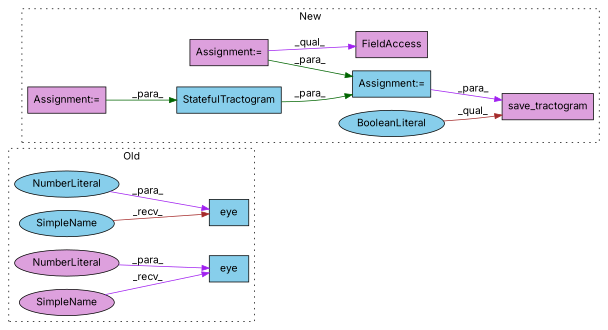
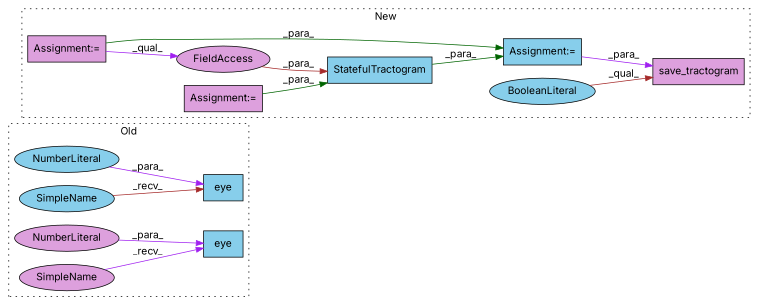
(392, 45) -> (223, 59)
none -> (291, 70)
